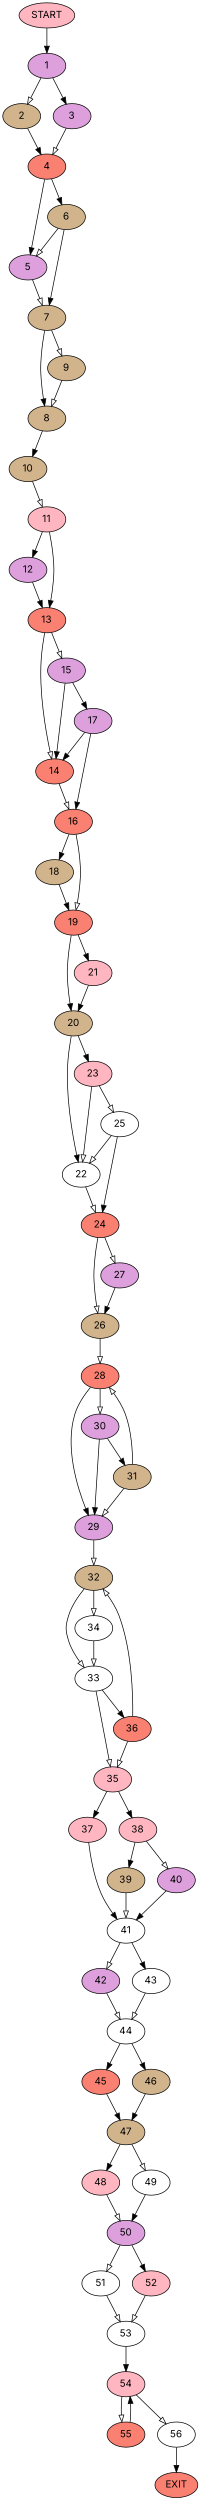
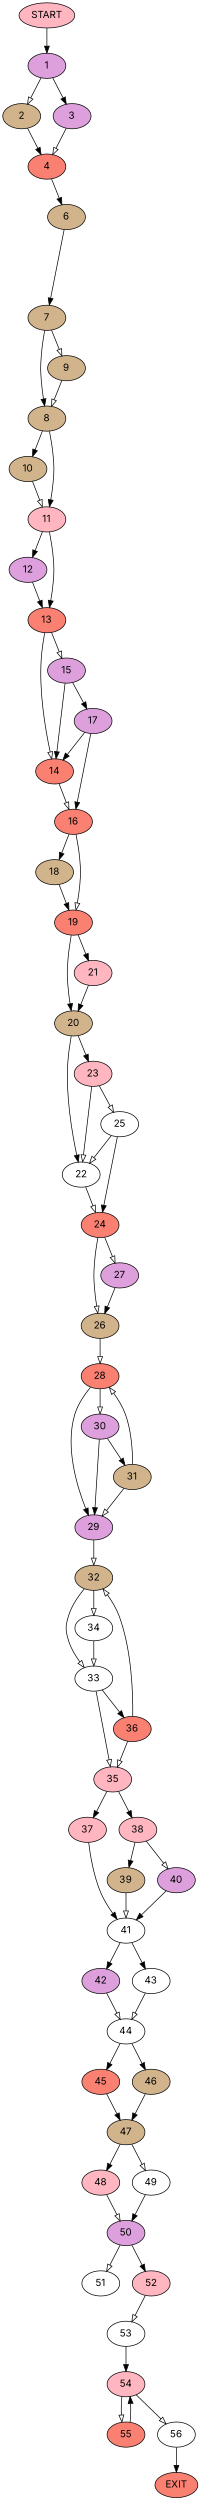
(28, 267) -> none
none -> (54, 465)
(115, 1953) -> (115, 1953)
(112, 2305) -> none
